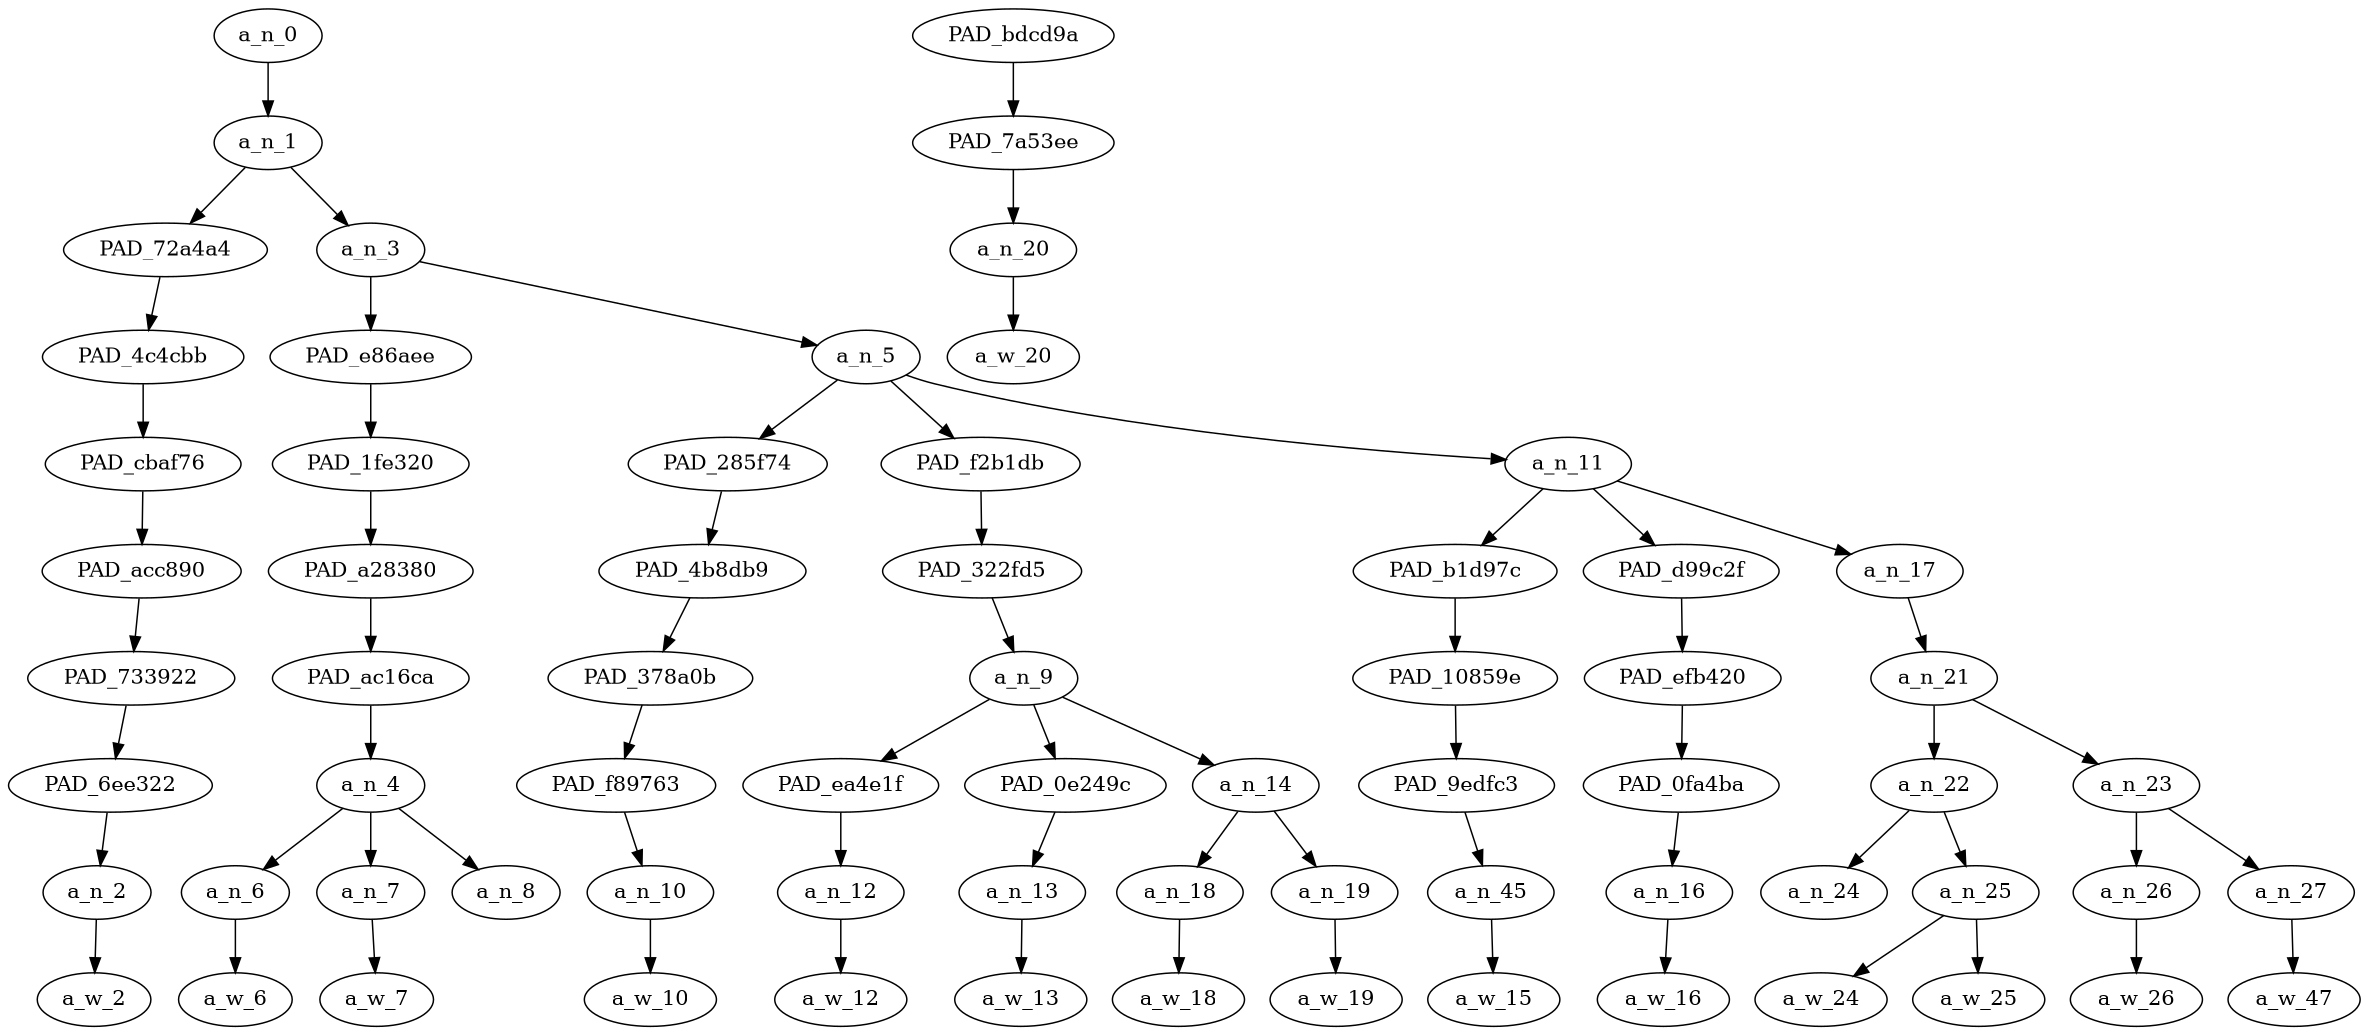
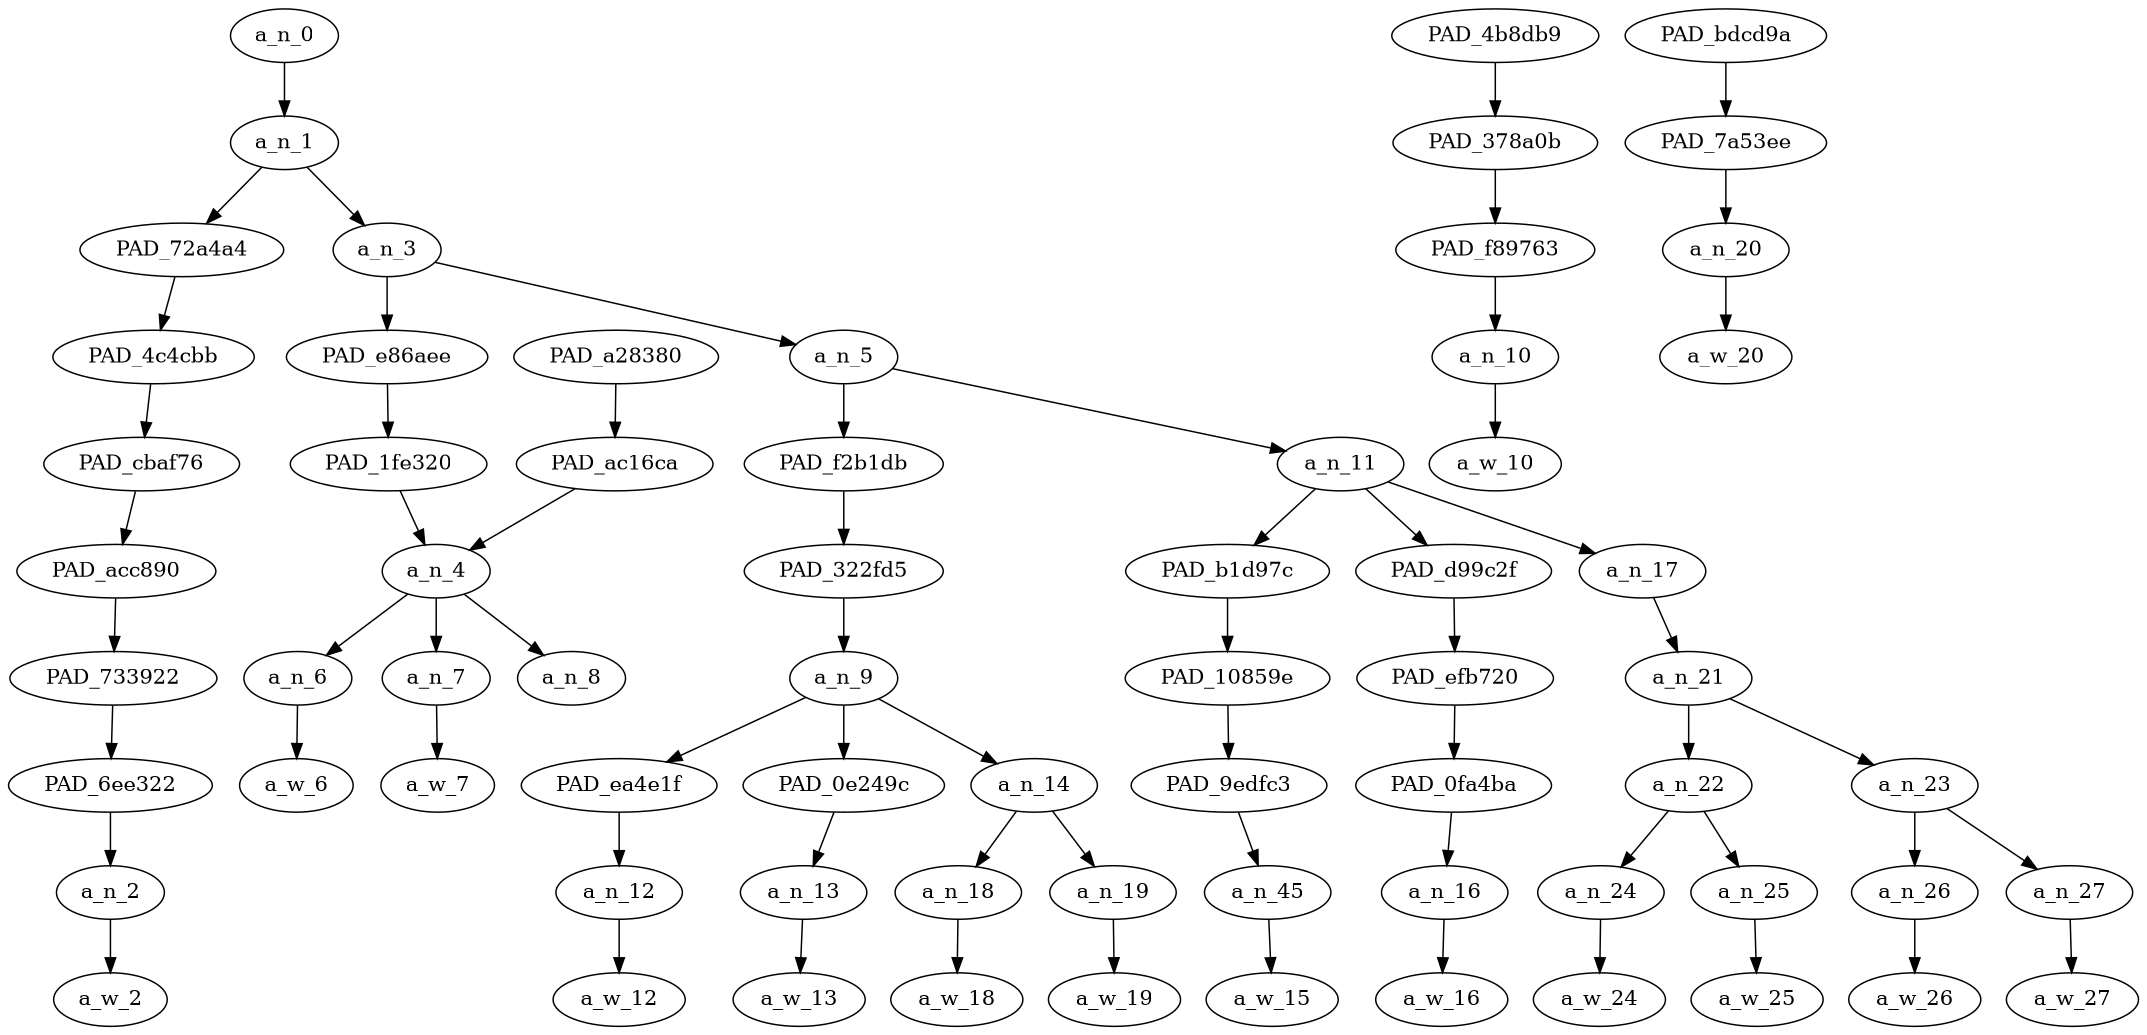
(728, 464) -> none
(371, 510) -> (409, 511)
(1683, 678) -> (1455, 678)
(1905, 942) -> (1600, 939)
(2294, 1000) -> (2072, 1000)
